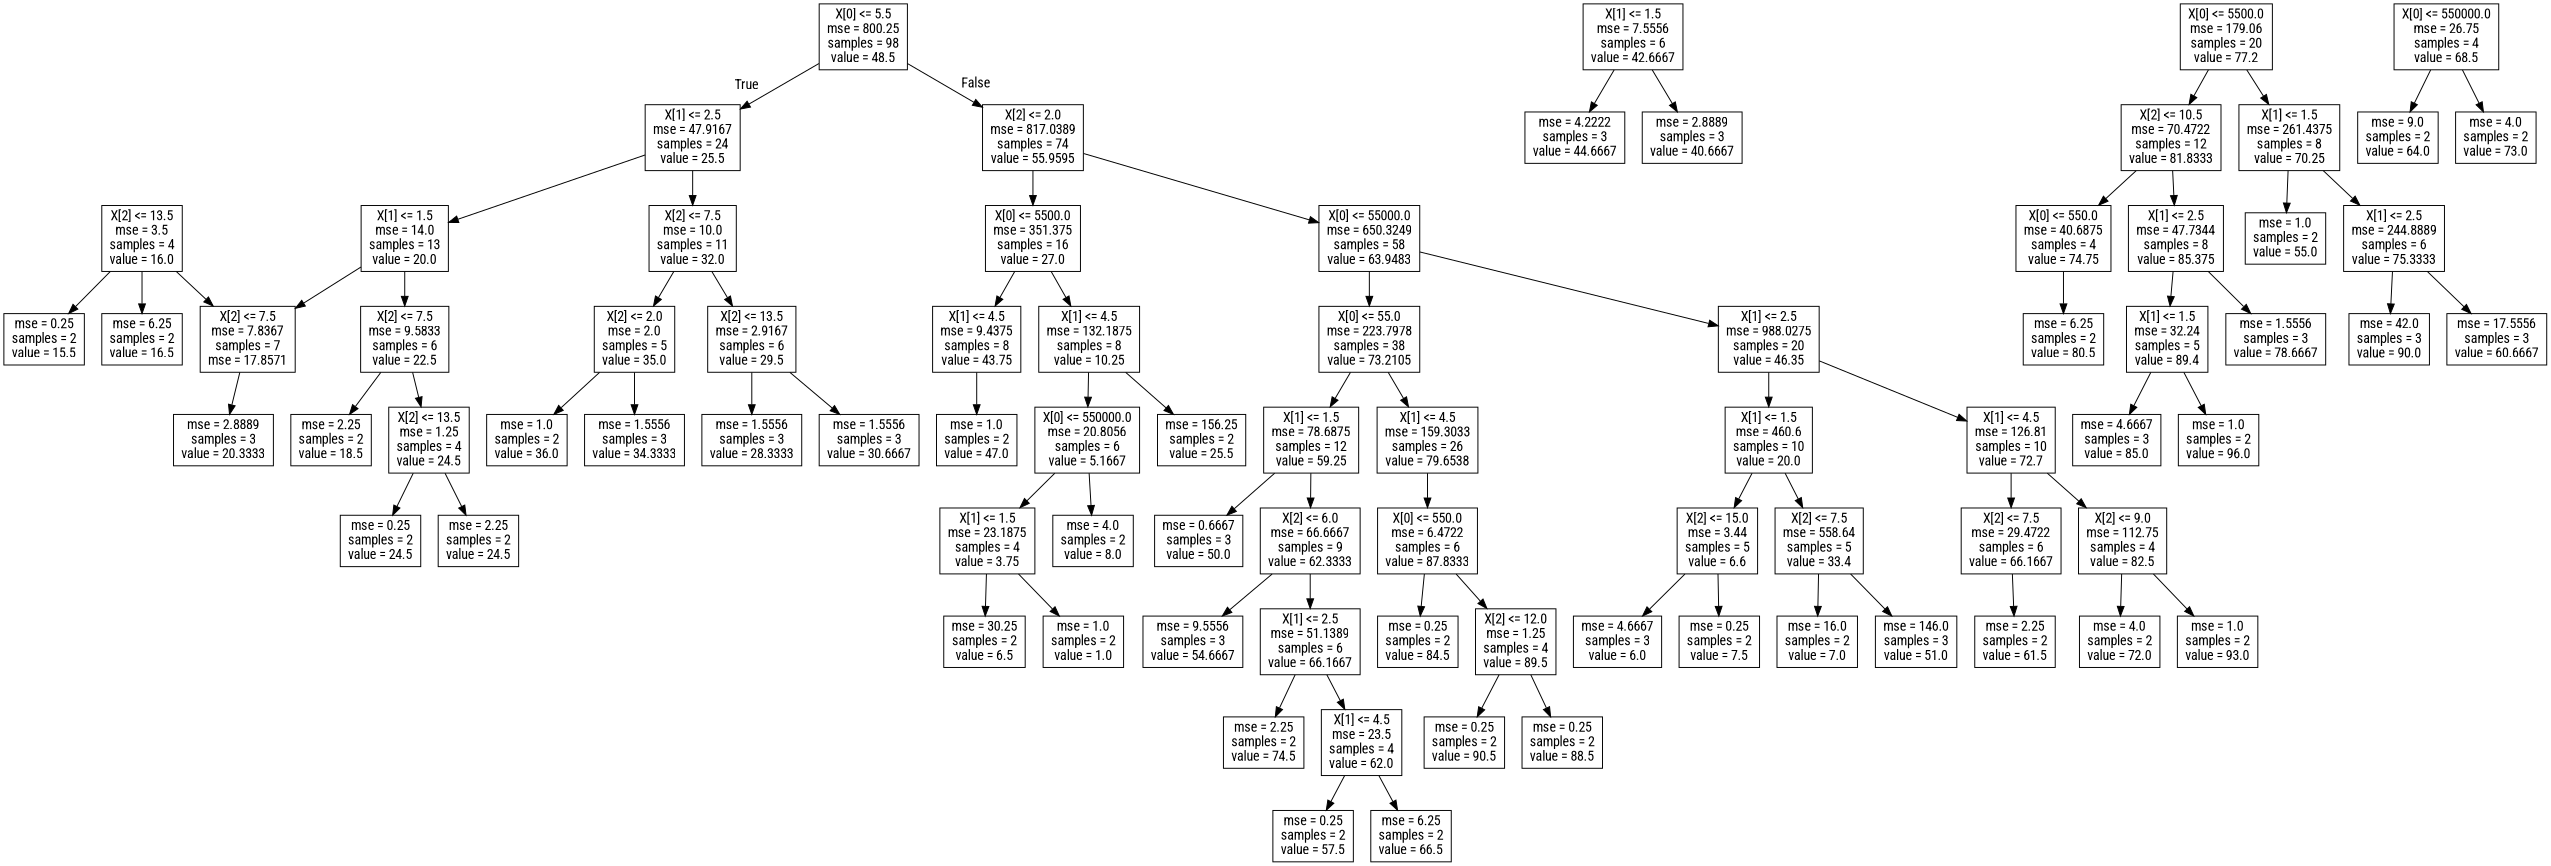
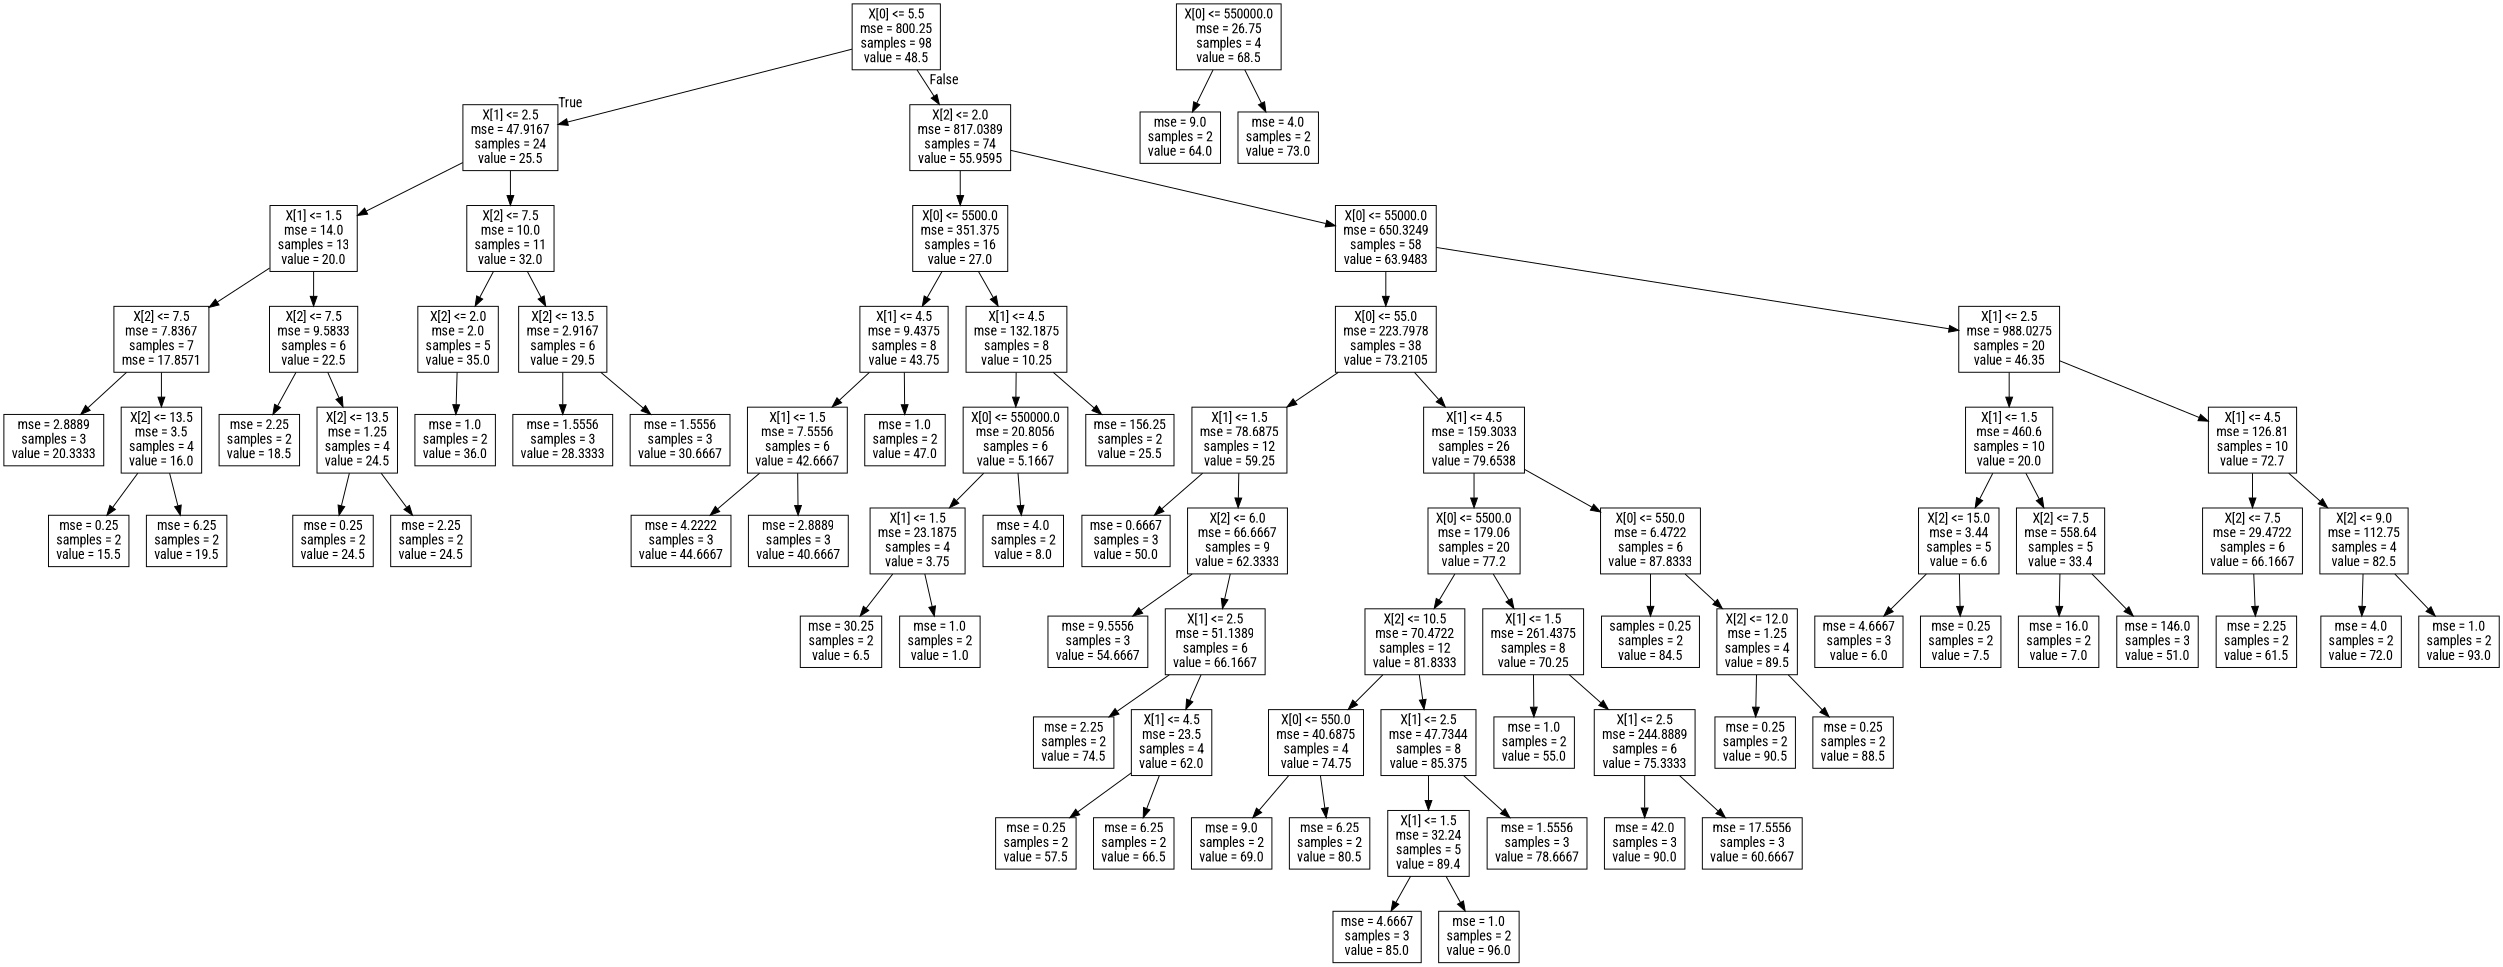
(191, 285) -> (161, 385)
(142, 339) -> (187, 541)
none -> (854, 386)
(635, 440) -> none
none -> (1474, 486)
(1418, 642) -> (1650, 642)
none -> (1232, 843)
